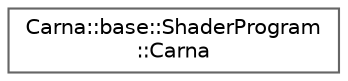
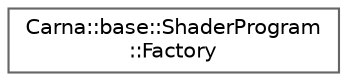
(174, 41) -> (174, 41)
